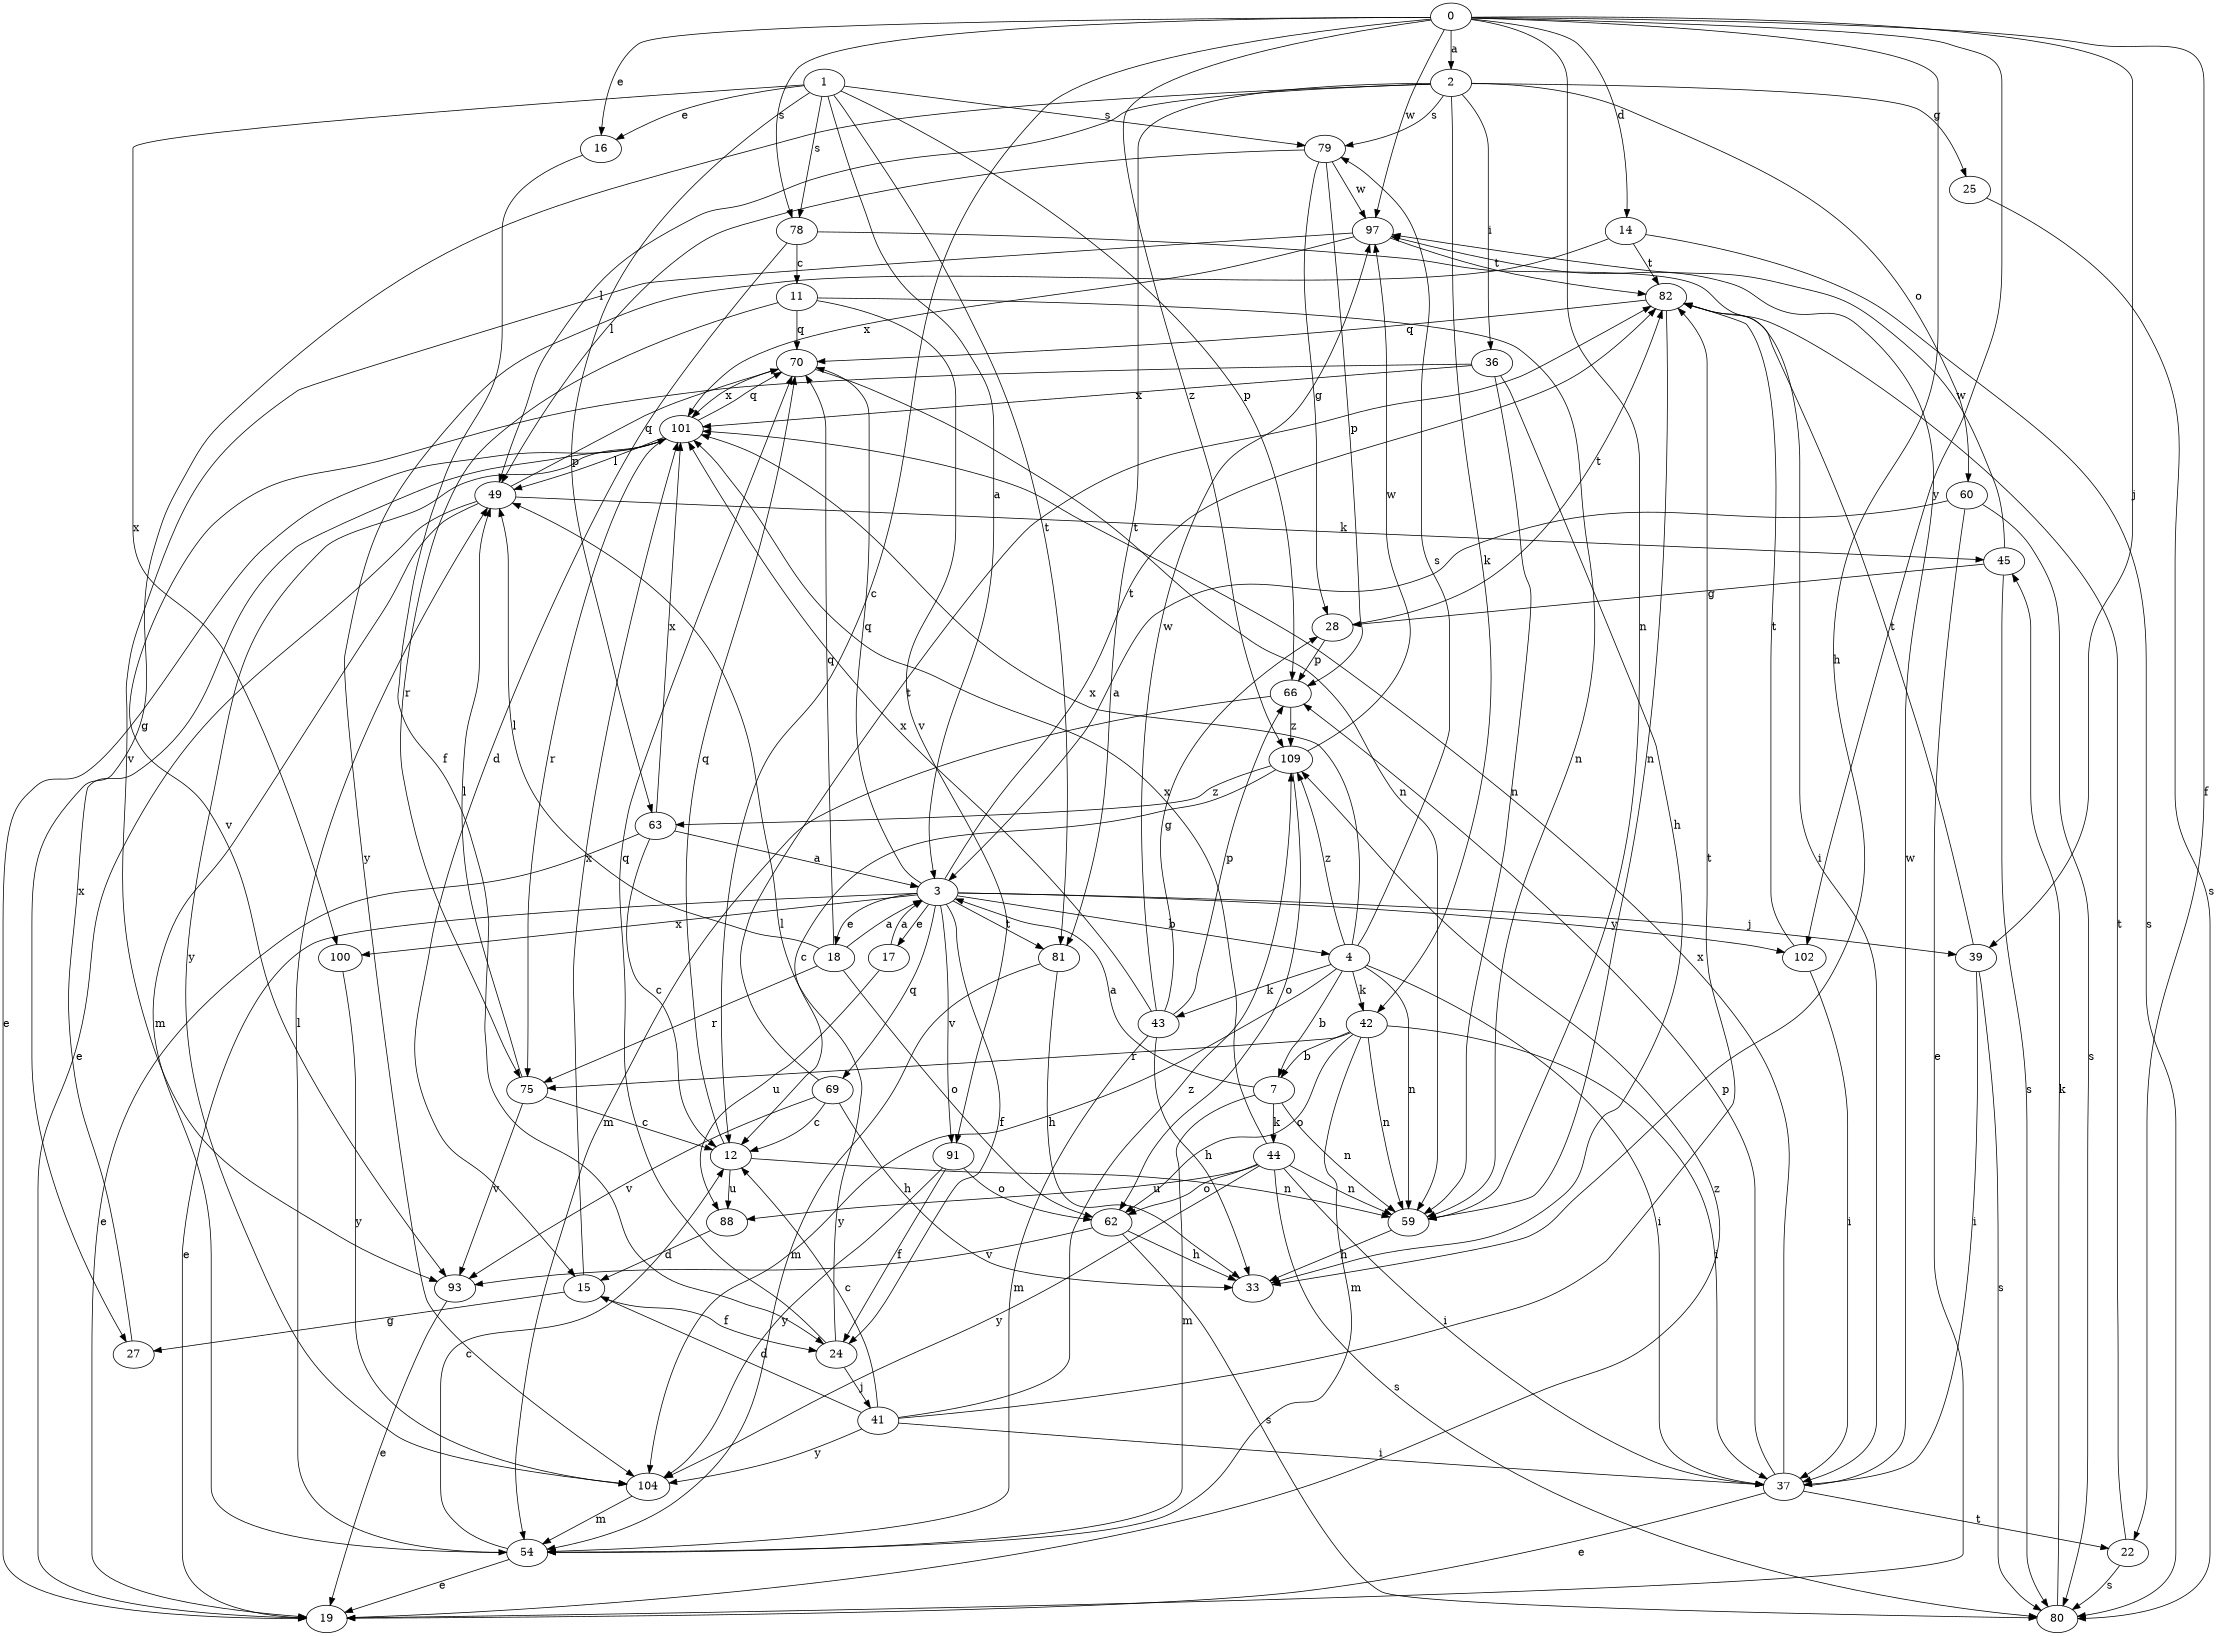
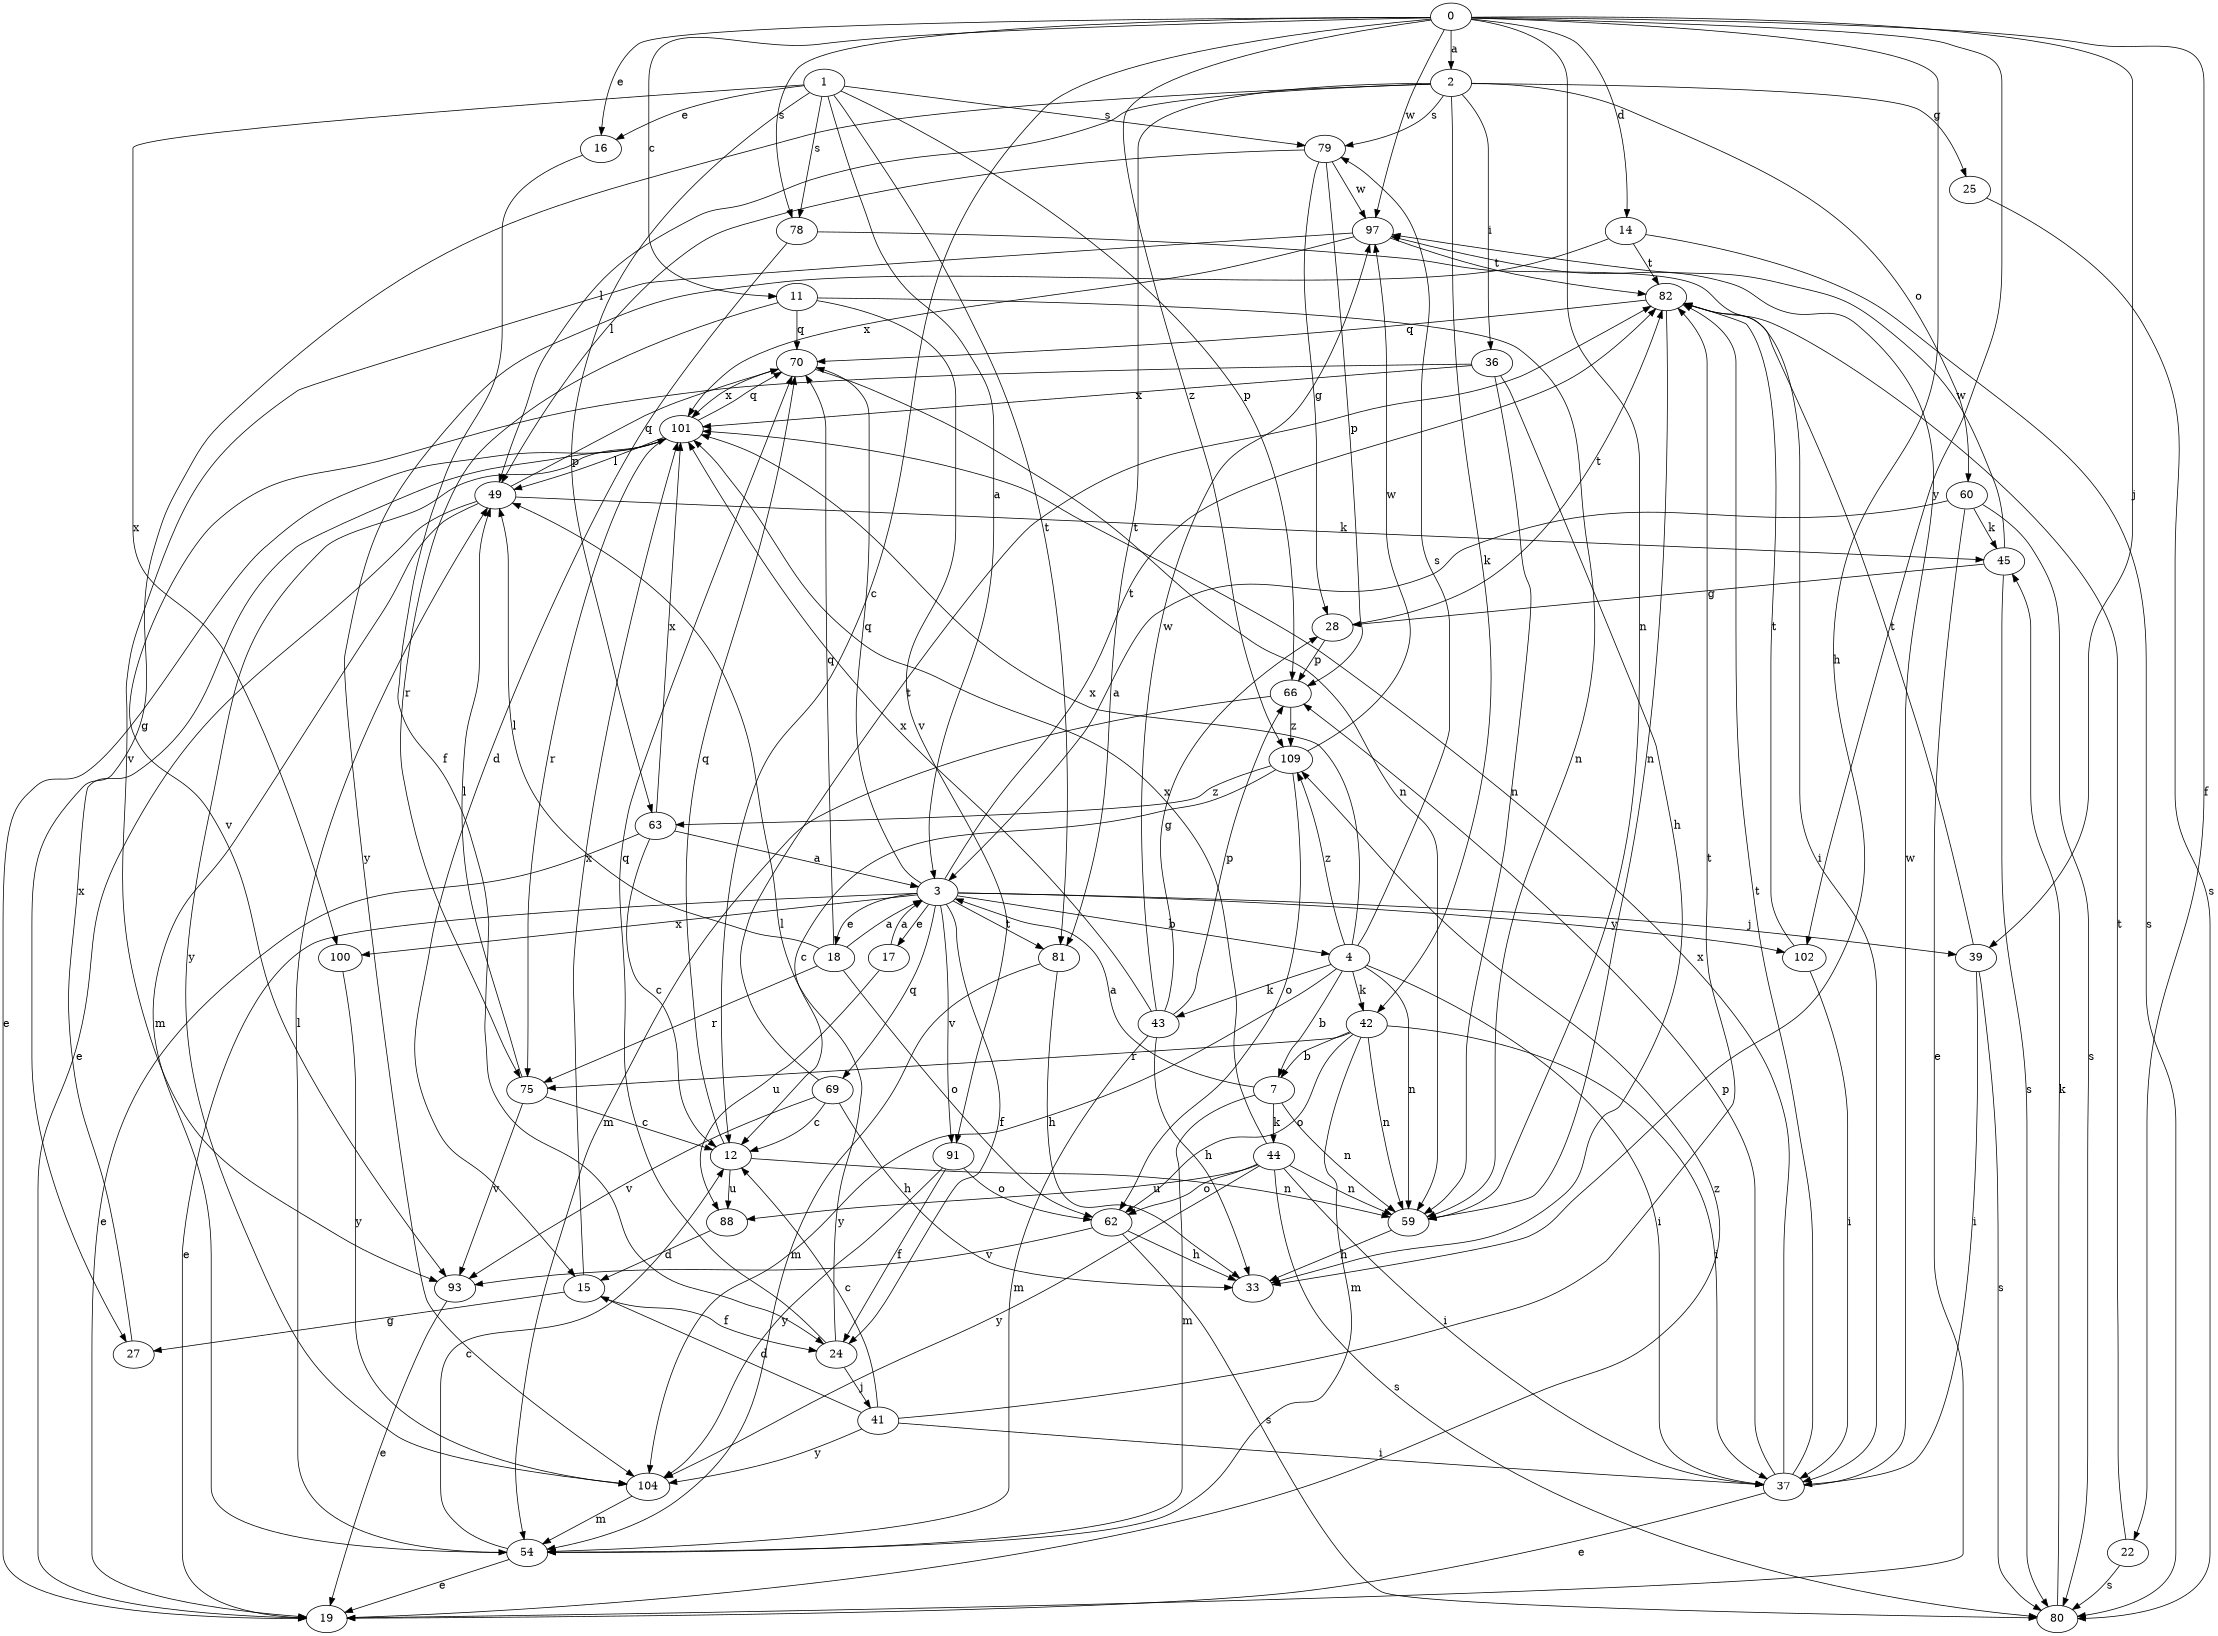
(797, 260) -> (876, 39)
none -> (1983, 525)
(1127, 1145) -> none
(1952, 1519) -> (1752, 886)
